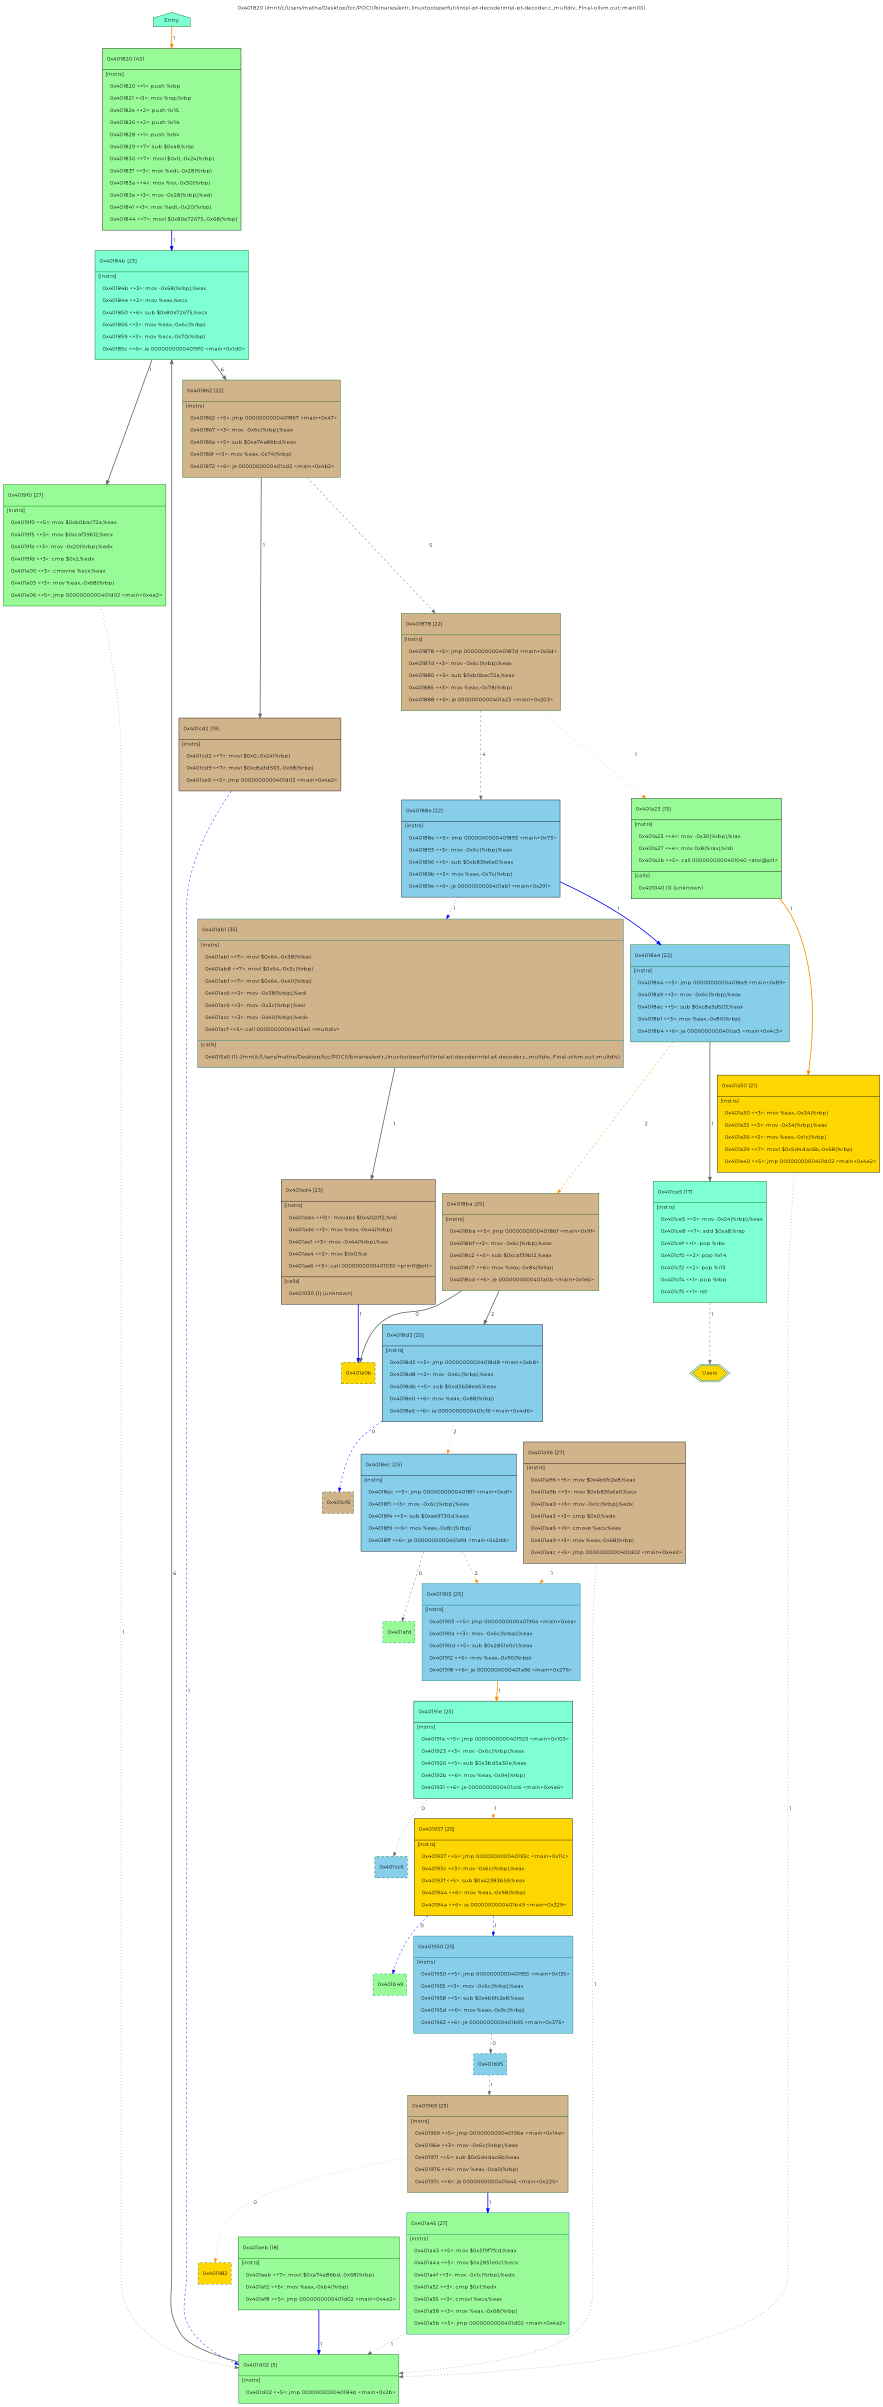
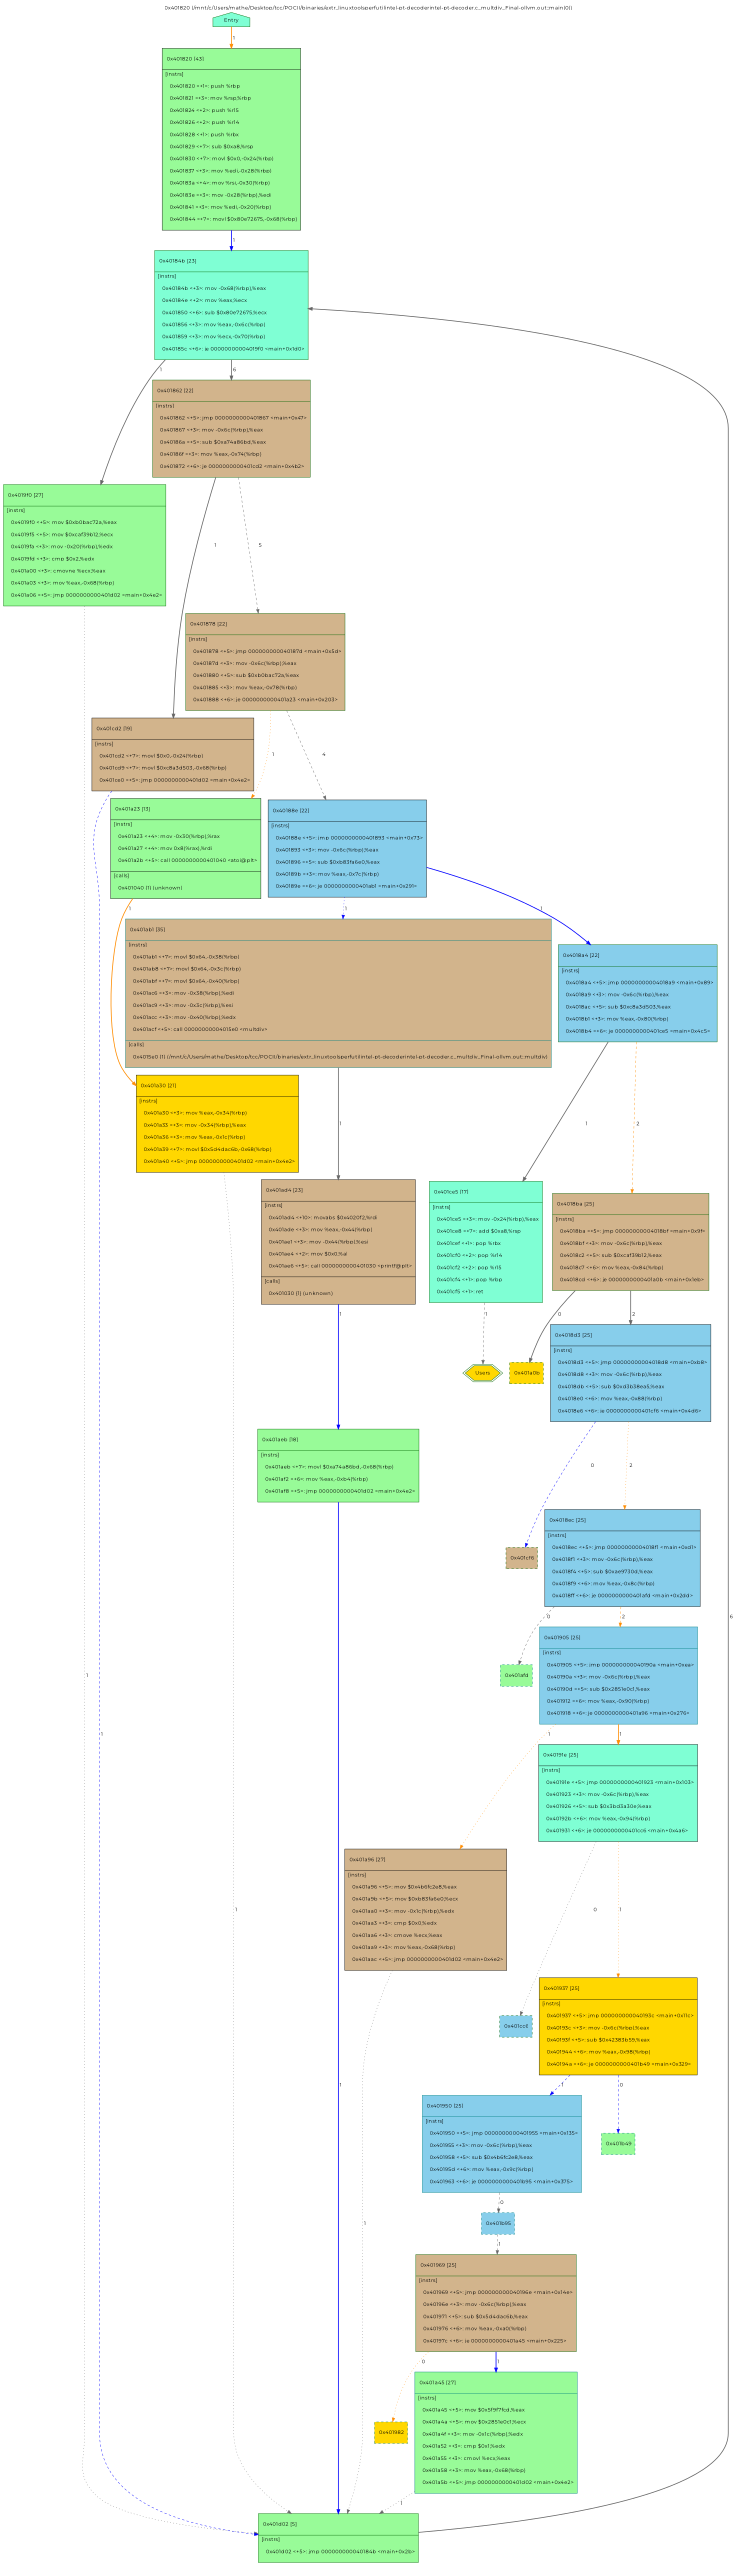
(358, 1331) -> (338, 1365)
(549, 1572) -> (505, 1782)
